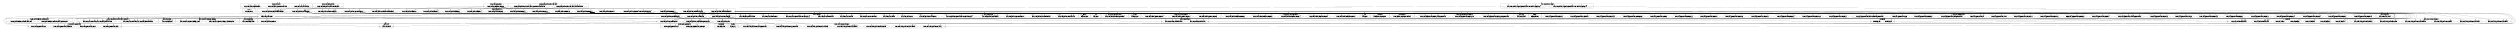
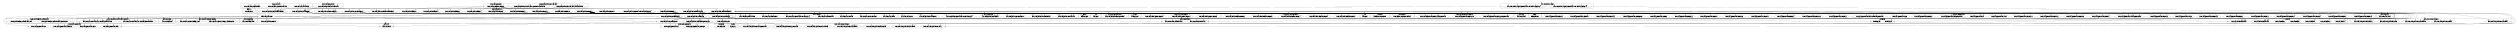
(328, 7) -> (328, 7)
(249, 9) -> (249, 9)
(721, 17) -> (721, 17)
(2075, 17) -> (2075, 17)
(2280, 22) -> (2280, 22)
(2470, 22) -> none
